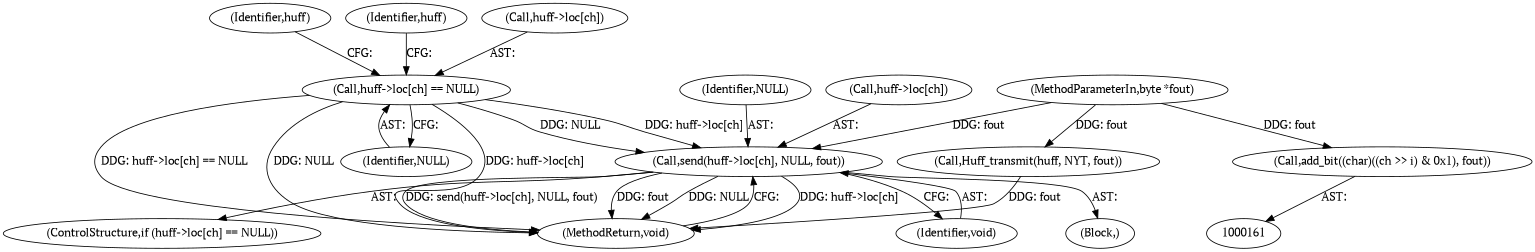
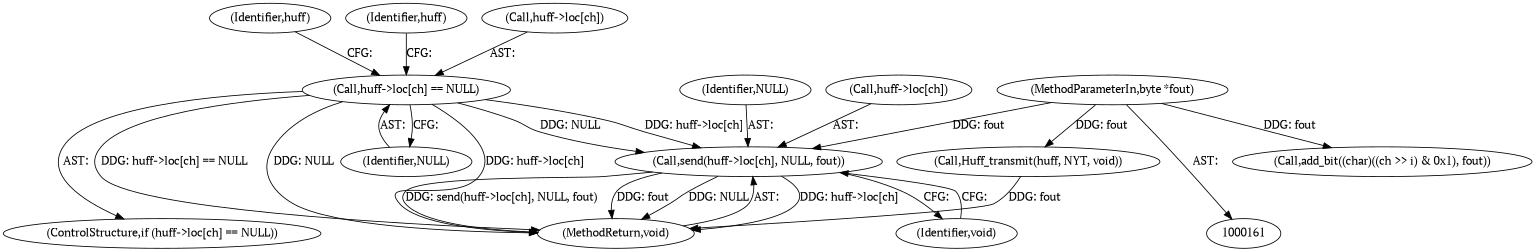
(1028, 162) -> (1028, 162)
(385, 190) -> (129, 112)
(1314, 197) -> (1177, 158)
(768, 198) -> (768, 198)
(976, 198) -> (976, 198)
(1100, 233) -> none
